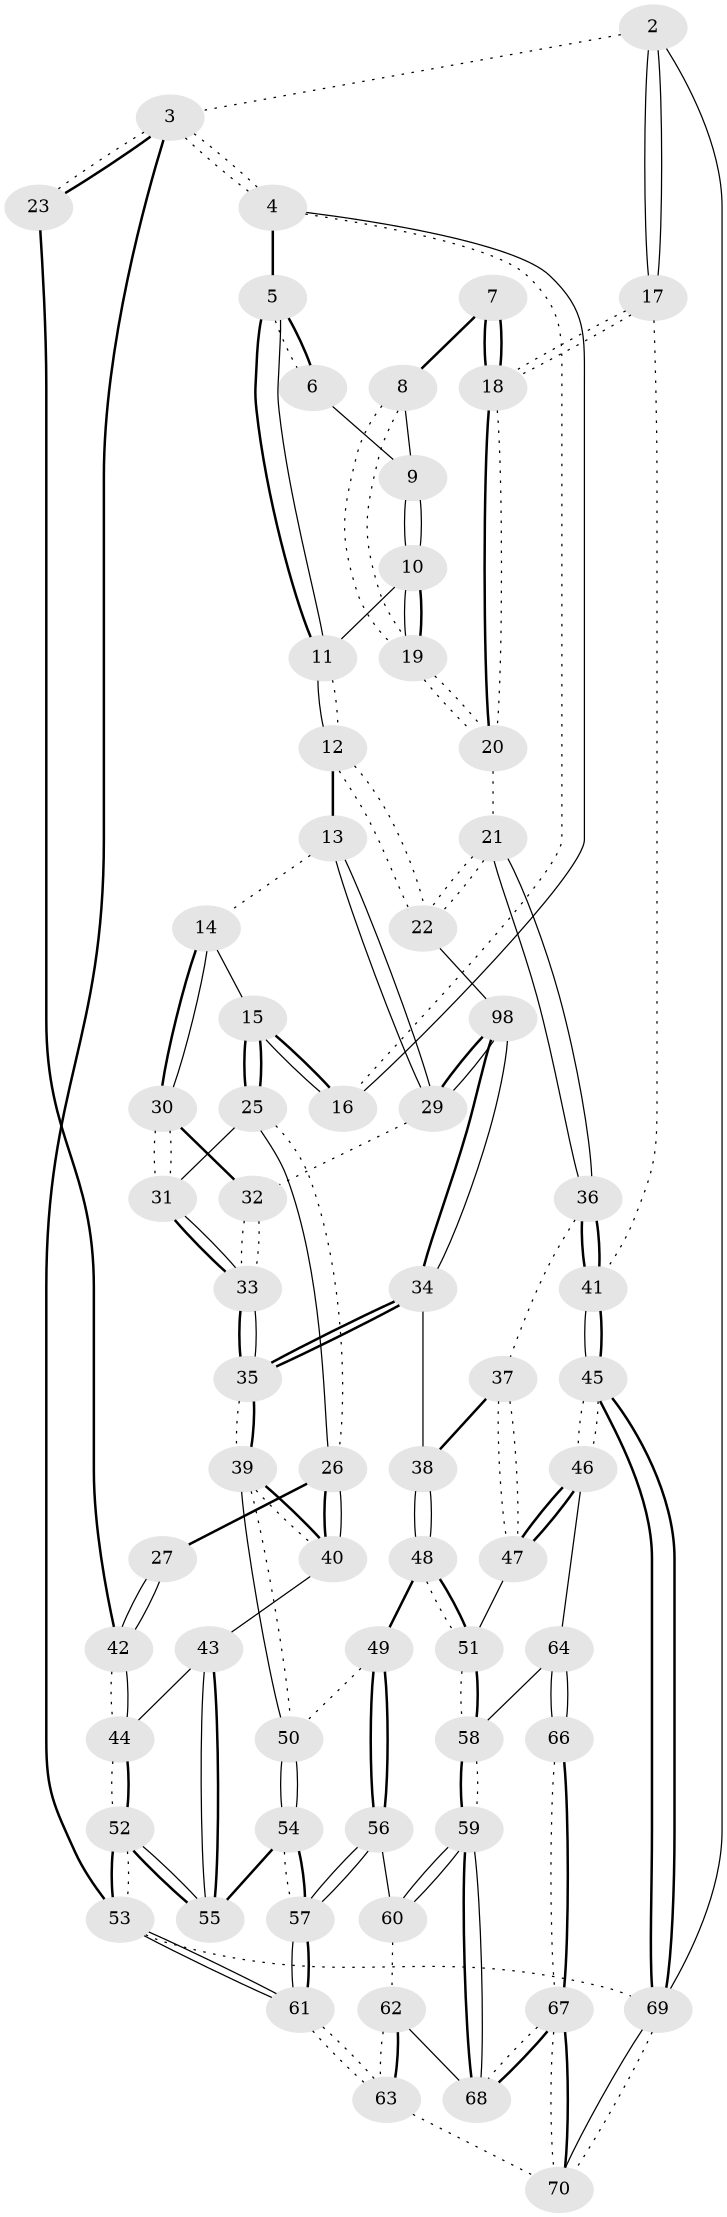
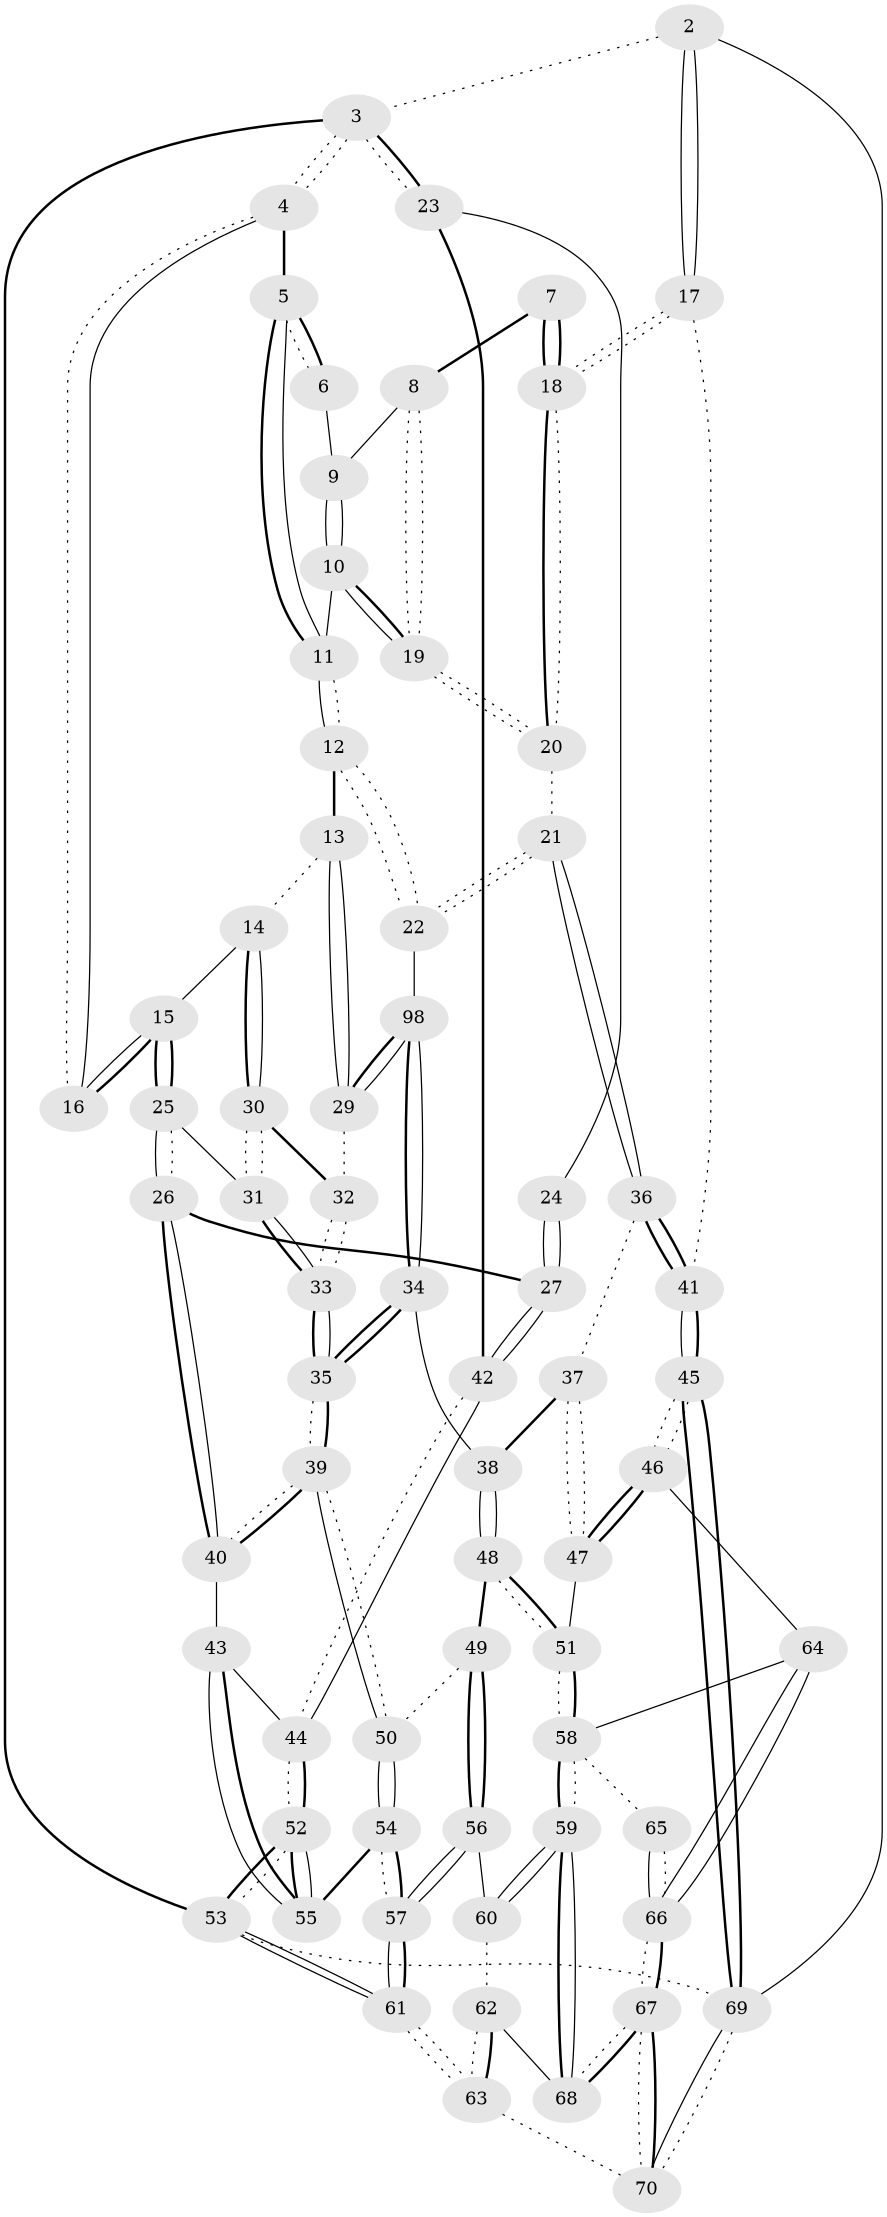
none -> (552, 1199)
none -> (657, 1830)
